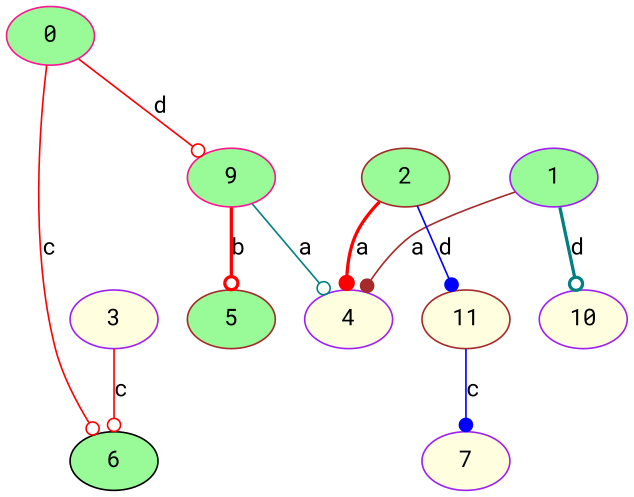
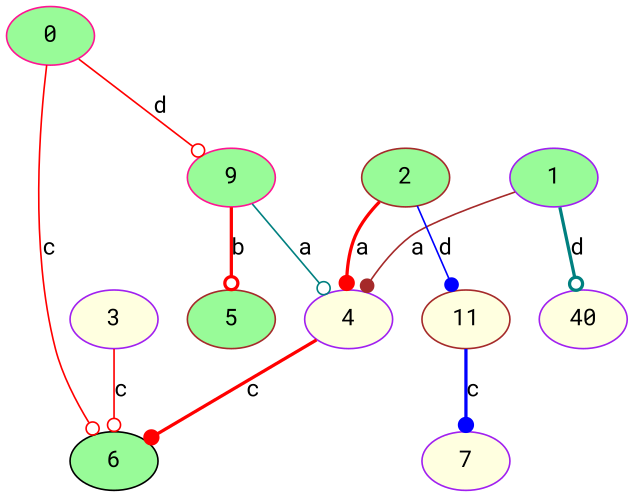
(583, 319) -> (583, 319)
(466, 384) -> (466, 384)
none -> (237, 387)
